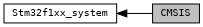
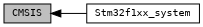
(140, 13) -> (74, 13)
